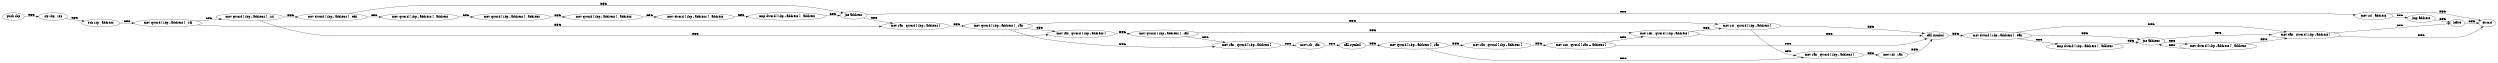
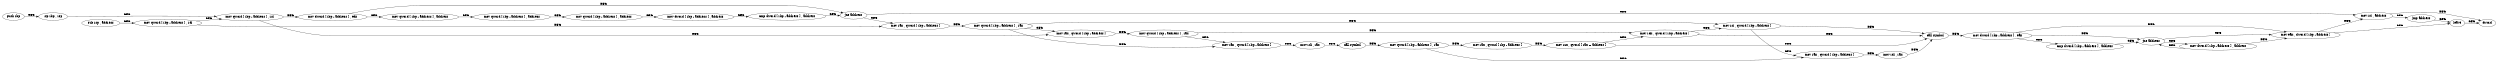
(74, 20) -> (141, 16)
(2411, 37) -> (2340, 26)
